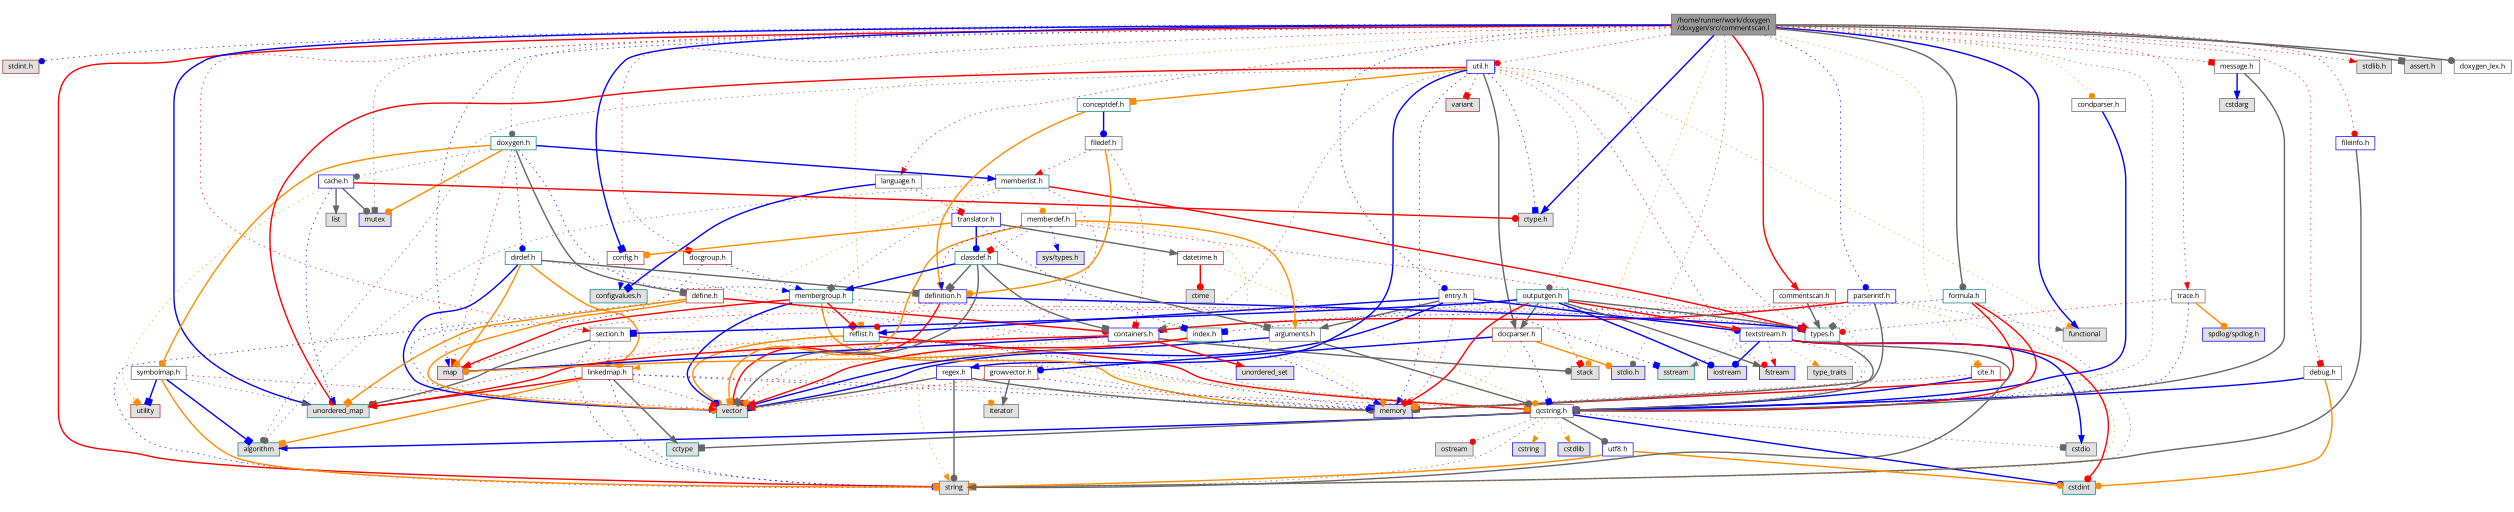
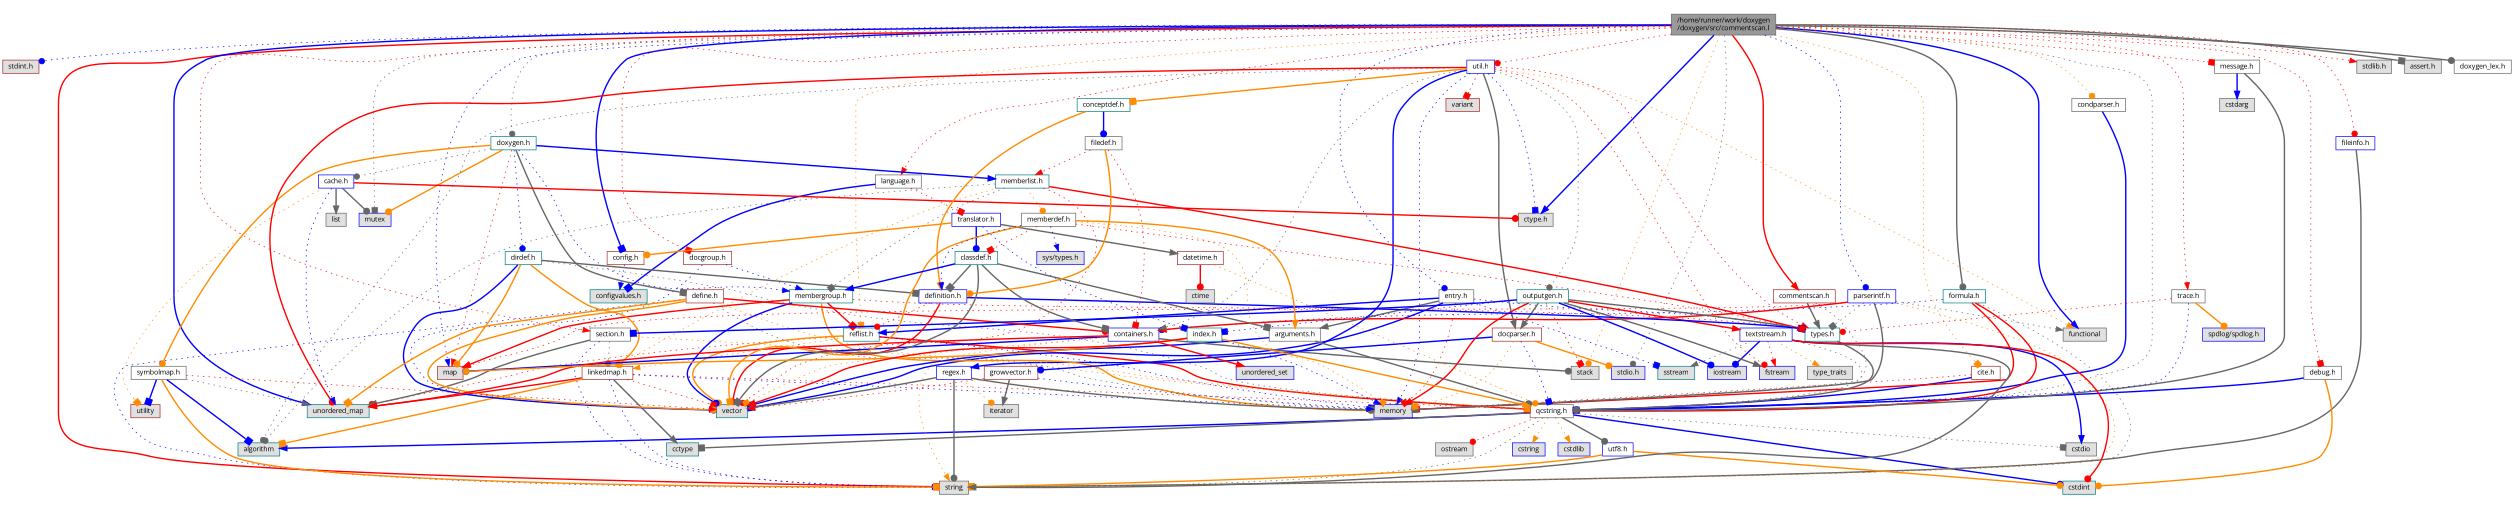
(1604, 315) -> none
none -> (1372, 372)
